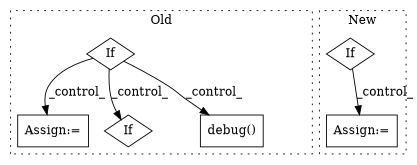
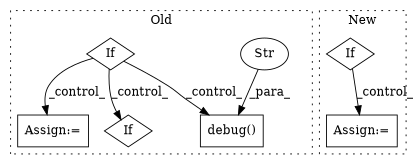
none -> (265, 54)
